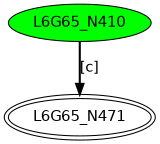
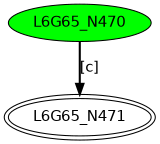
(80, 23) -> (80, 23)
